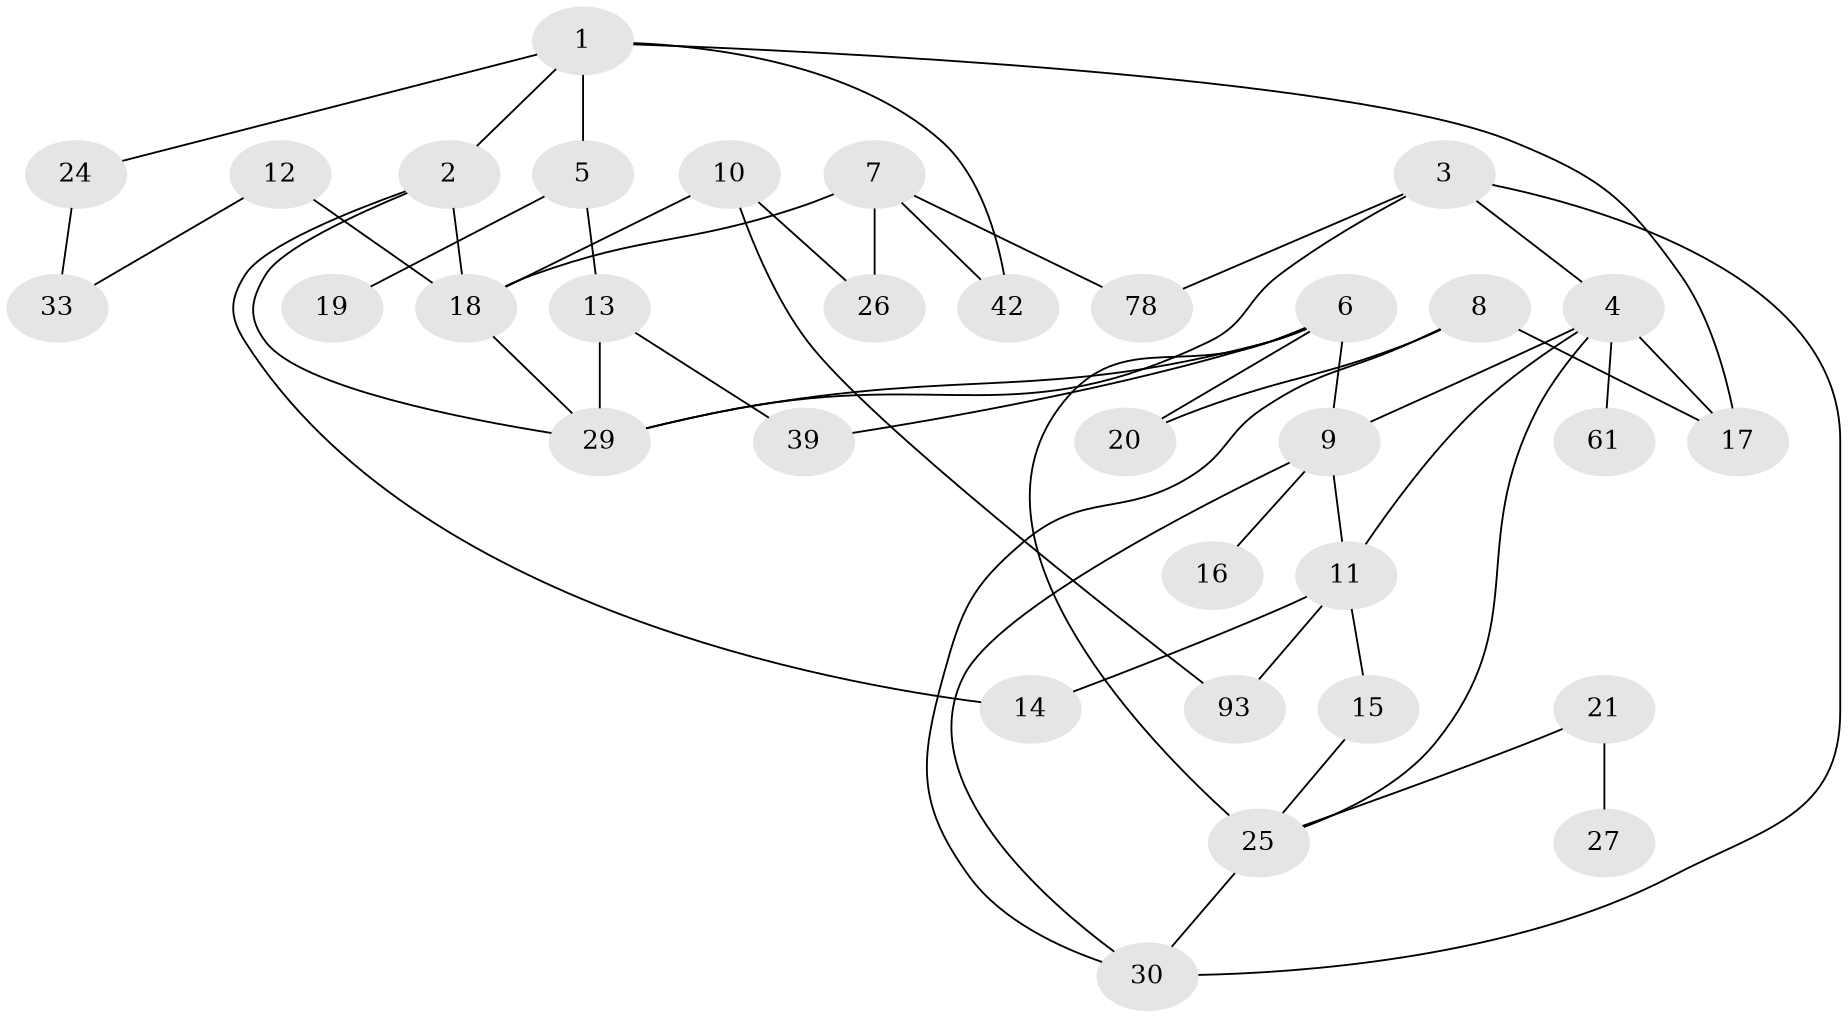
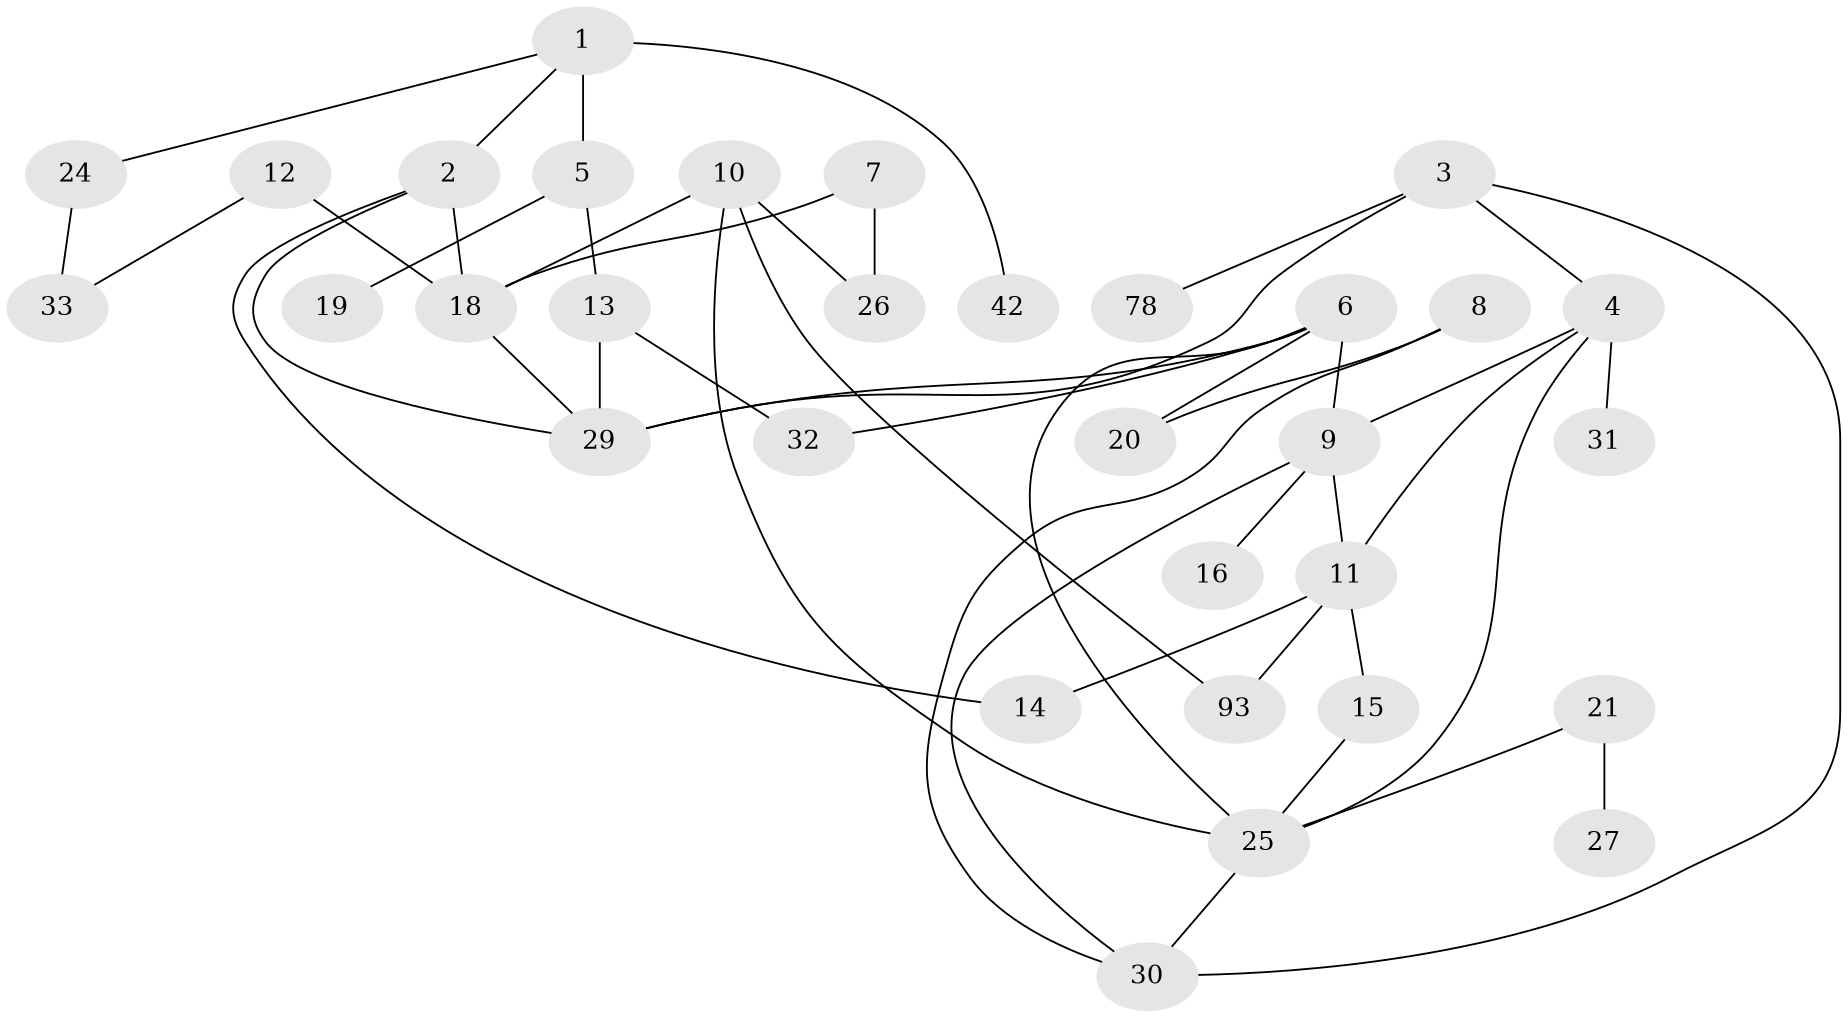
(941, 241) -> none
(1008, 241) -> none
(804, 442) -> (804, 442)
(1604, 442) -> (1604, 442)
(1738, 442) -> none
none -> (822, 629)
